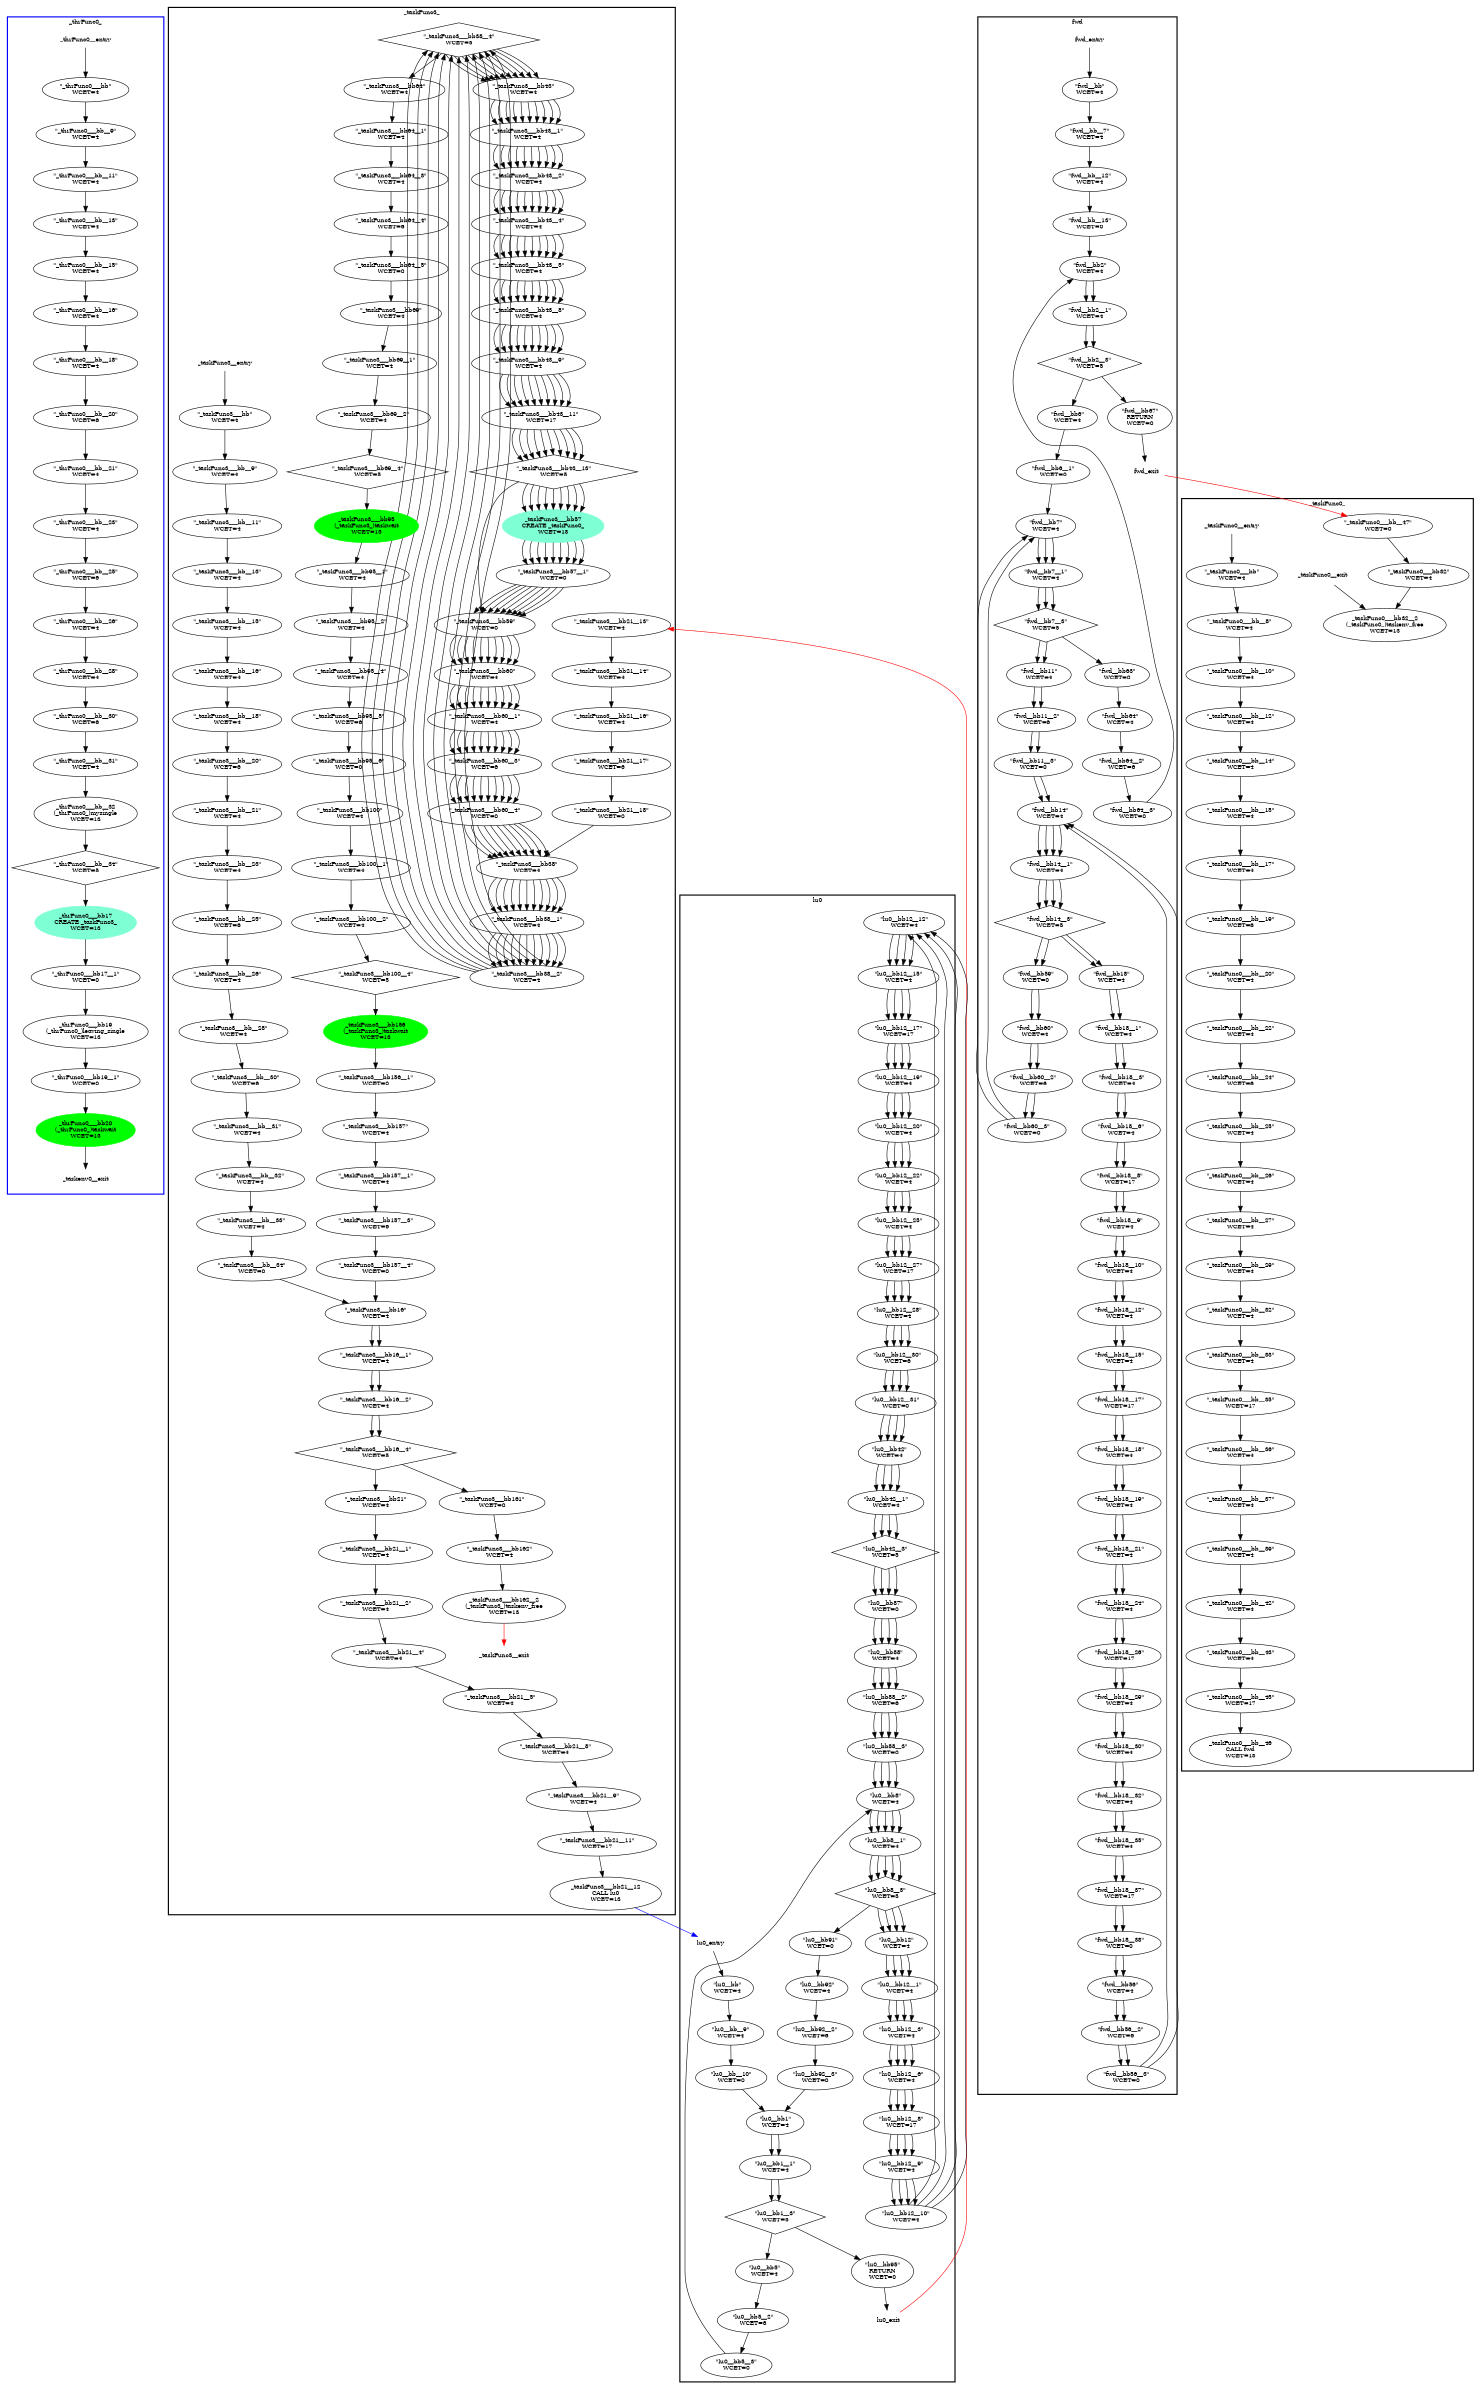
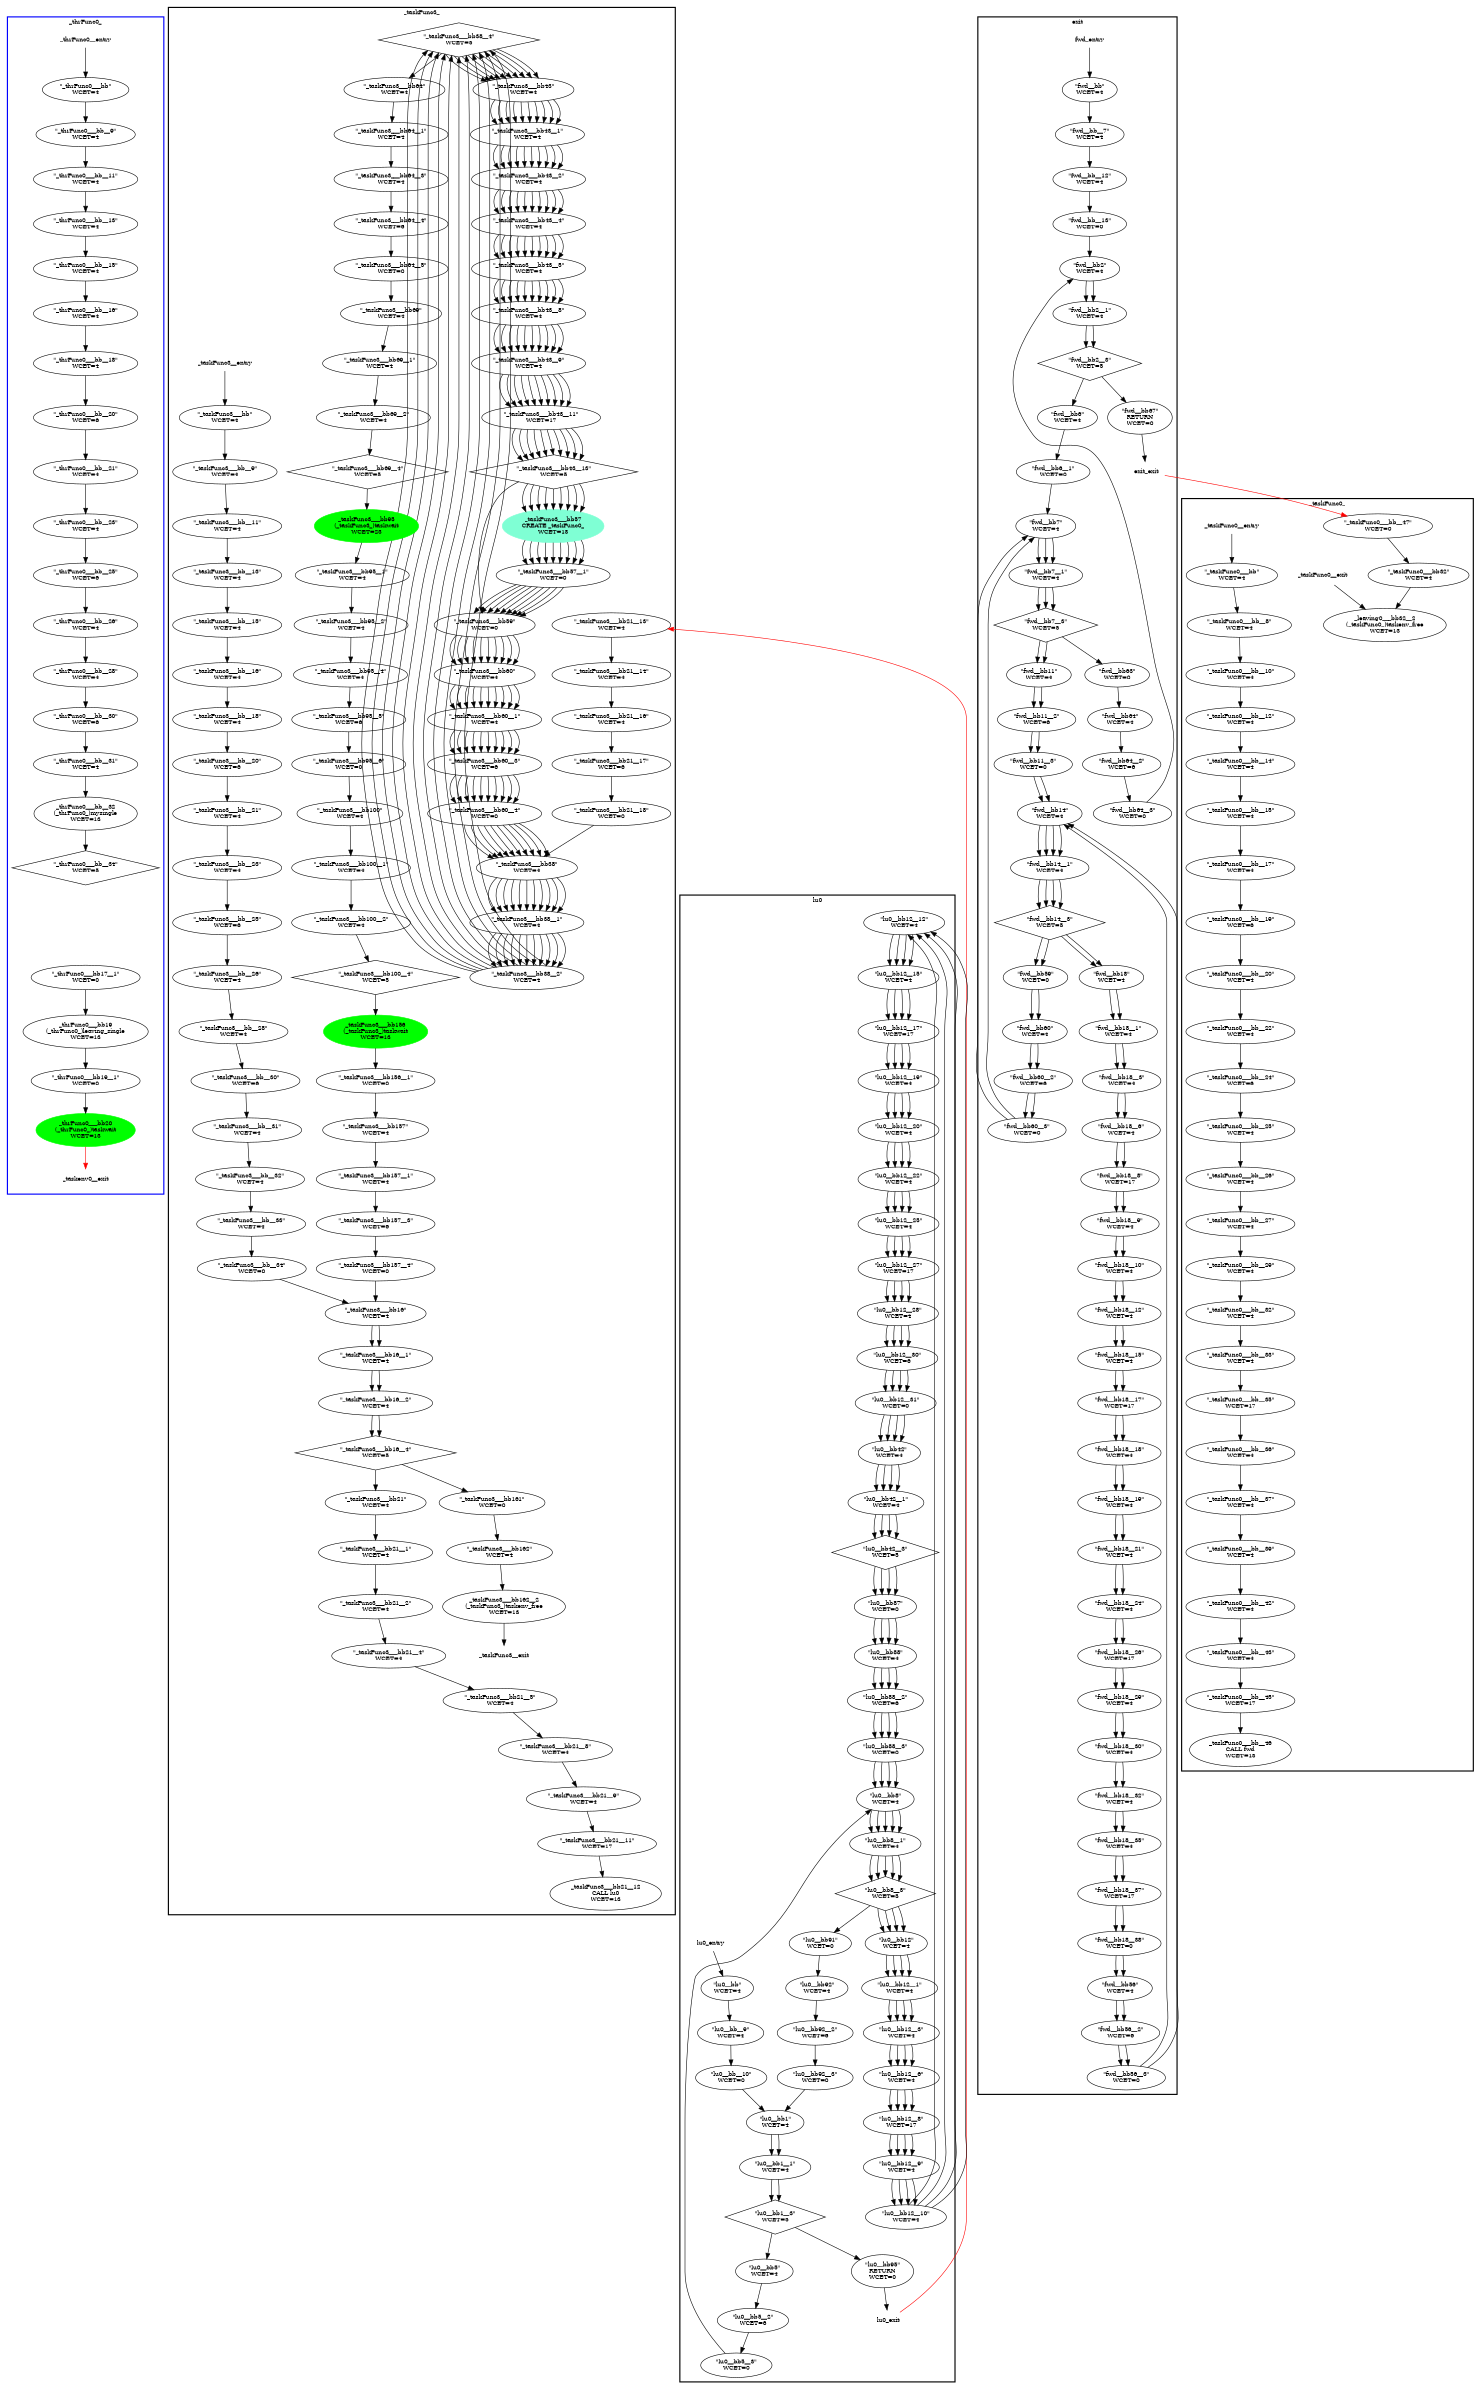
(1077, 22) -> (1077, 22)
(1146, 472) -> (1146, 472)
(366, 526) -> (366, 526)
(1385, 625) -> (1385, 625)
(86, 923) -> none
(86, 1155) -> (86, 1155)
(504, 1631) -> (504, 1631)
(664, 1921) -> none
